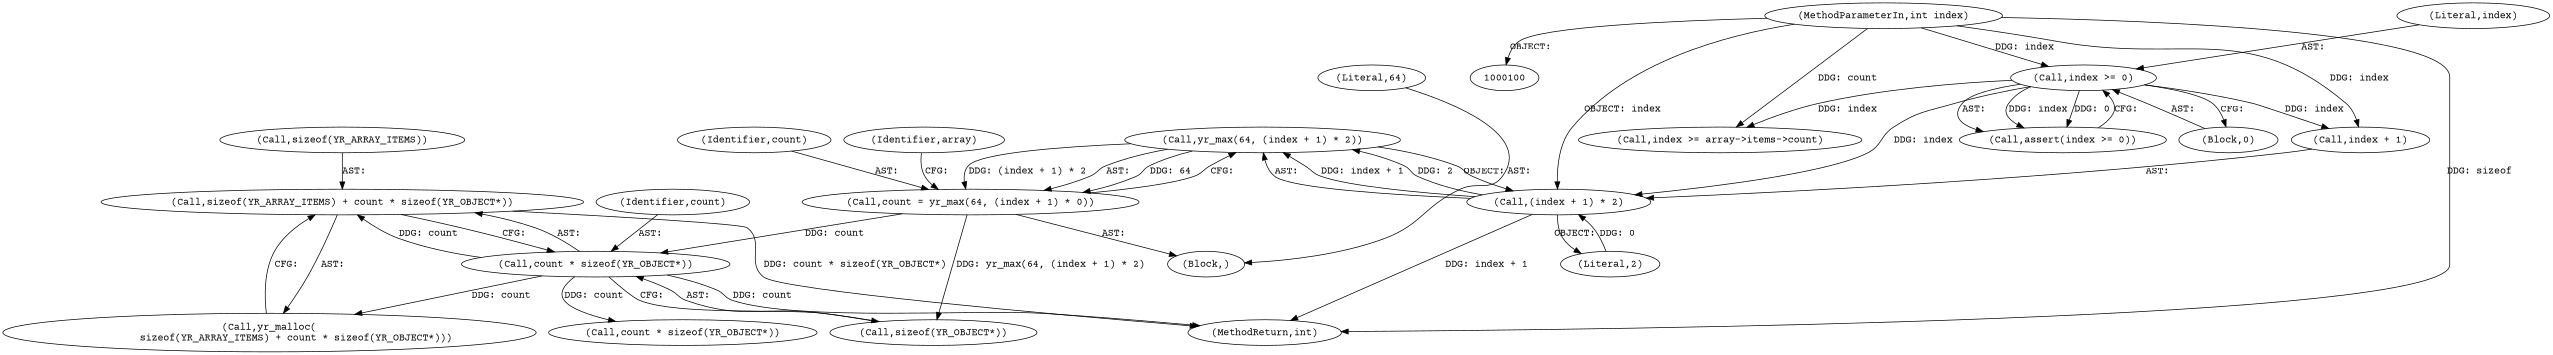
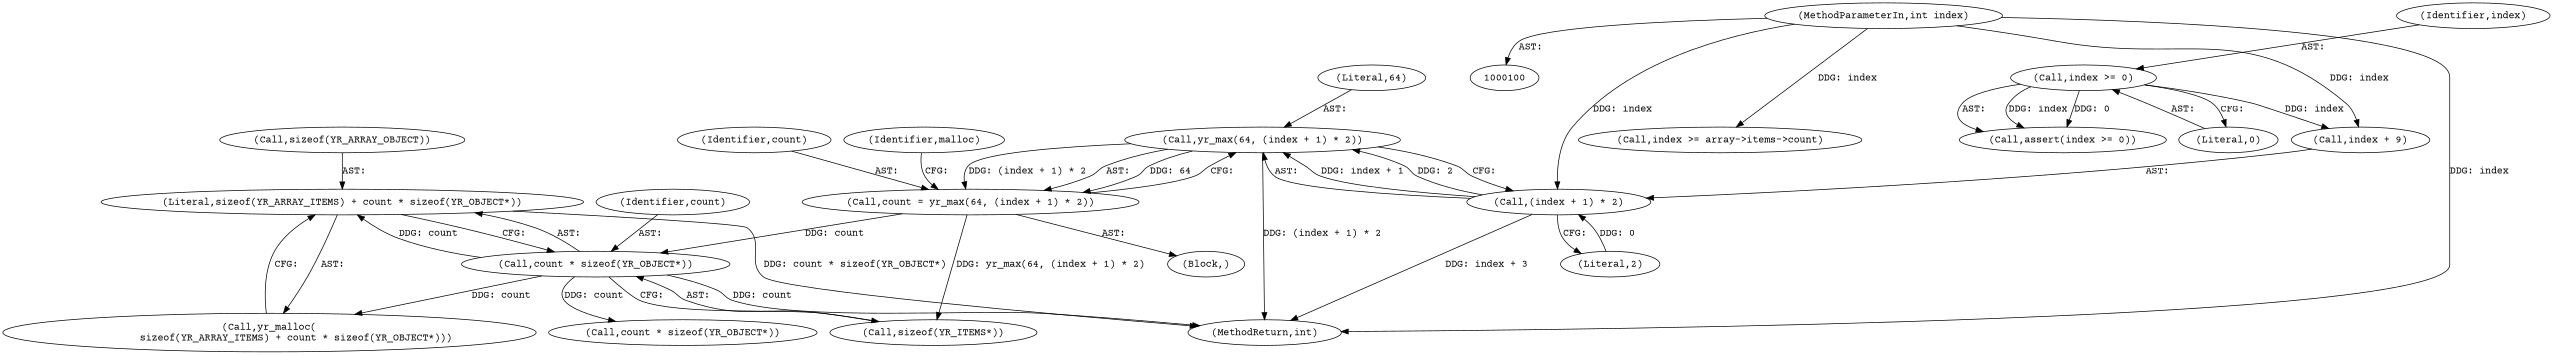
(2473, 16) -> (2473, 16)
(1982, 46) -> none
(1534, 47) -> (1534, 47)
(1848, 78) -> (1848, 78)
(1881, 92) -> none
(1623, 109) -> (1623, 109)
(2113, 114) -> none
(342, 140) -> (342, 140)
(924, 140) -> (924, 140)
(2228, 140) -> (2228, 140)
(2360, 140) -> (2360, 140)
(1844, 162) -> none
(1487, 171) -> (1487, 171)
(2479, 171) -> (2479, 171)
(342, 202) -> (342, 202)
(971, 202) -> (971, 202)
(1438, 202) -> (1321, 107)
none -> (1264, 233)
(1578, 233) -> (1578, 233)
(1487, 264) -> (1487, 264)
(933, 333) -> (933, 333)
